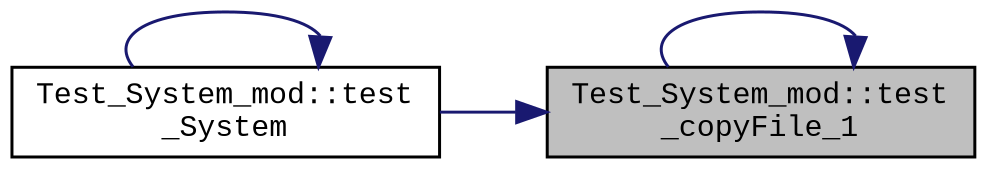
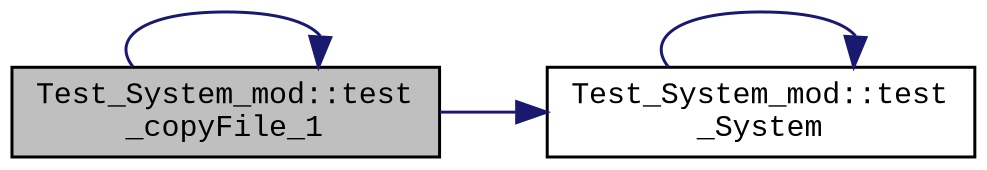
(478, 112) -> (478, 112)
